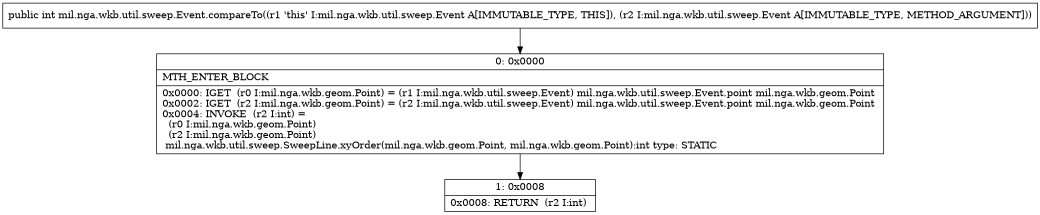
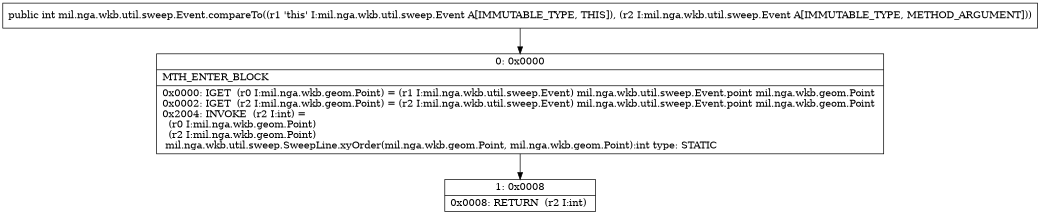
(236, 114) -> (236, 114)
